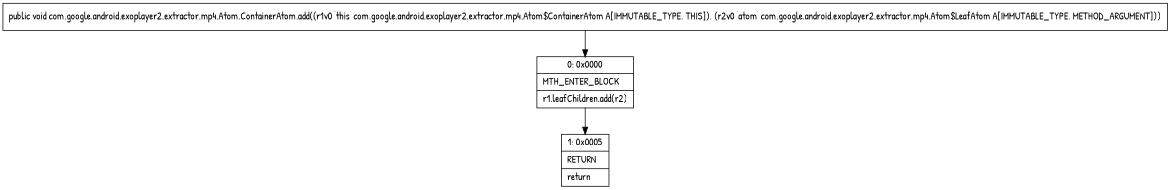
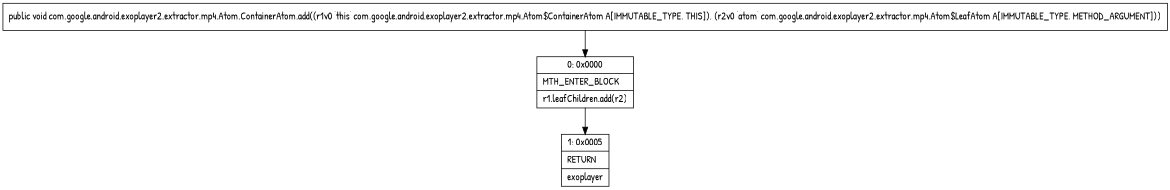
(579, 177) -> (585, 177)
